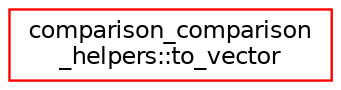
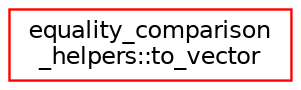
(171, 45) -> (150, 45)
